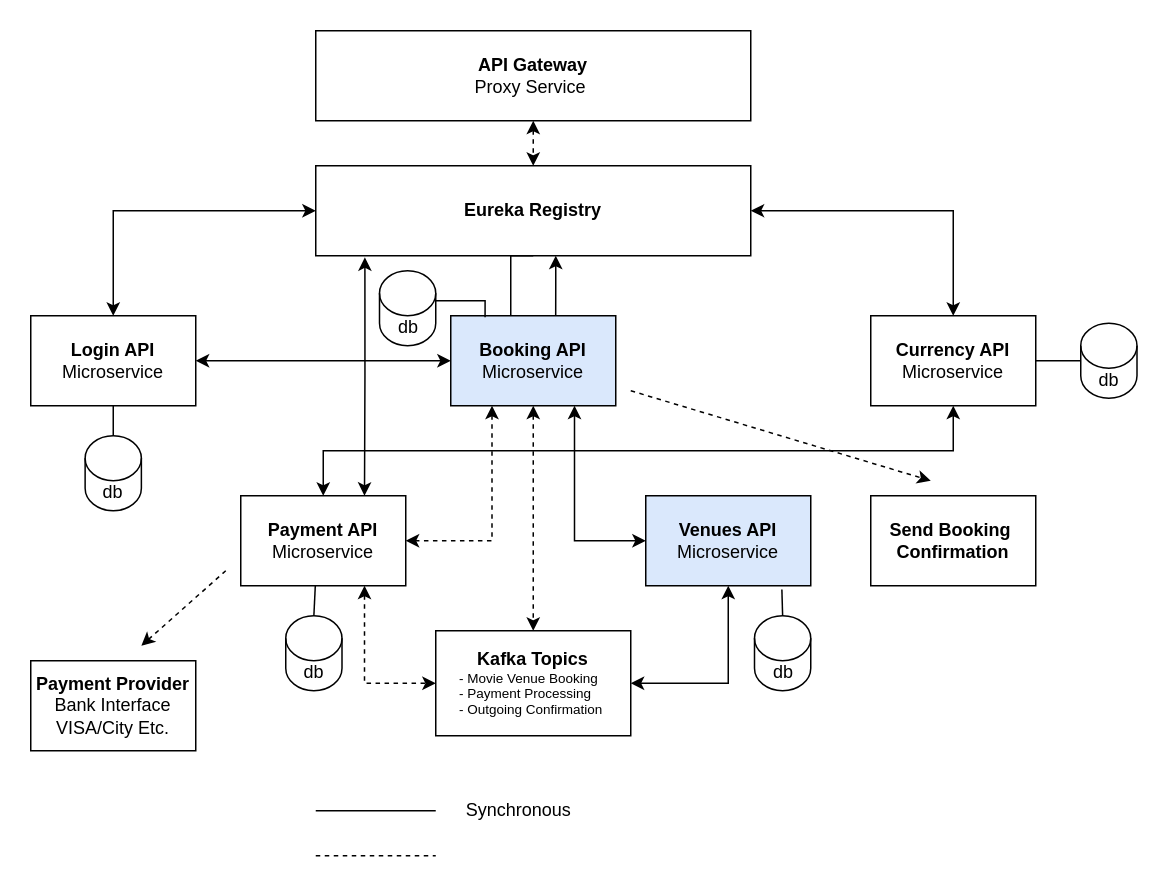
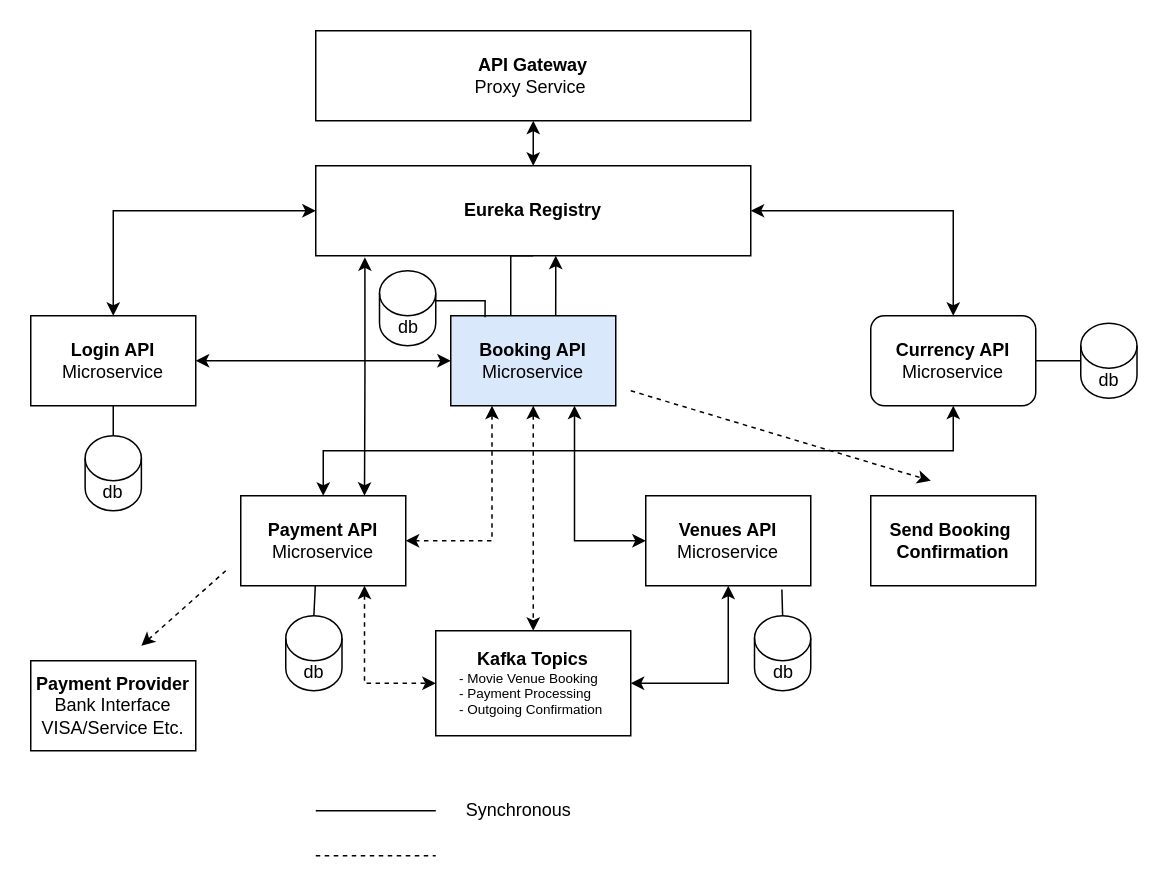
(533, 145) -> (533, 145)
(953, 361) -> (953, 361)
(728, 541) -> (728, 541)
(113, 706) -> (113, 706)
